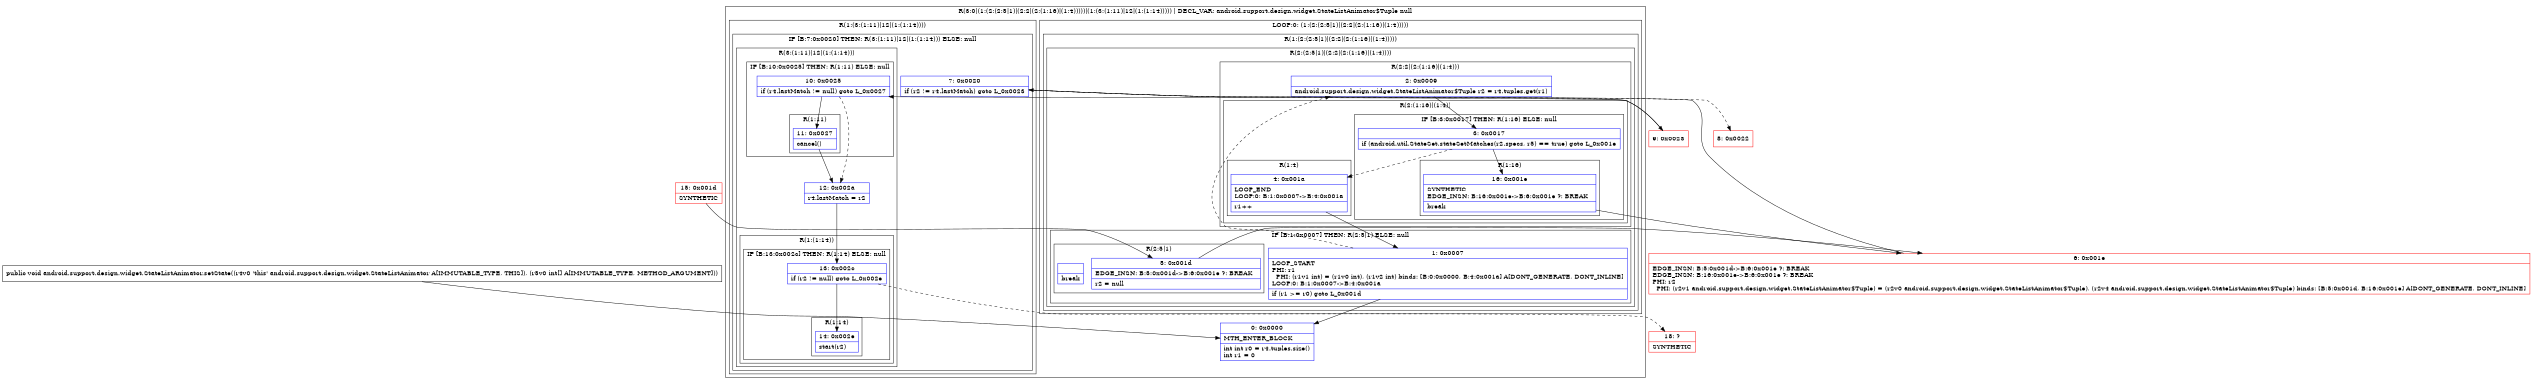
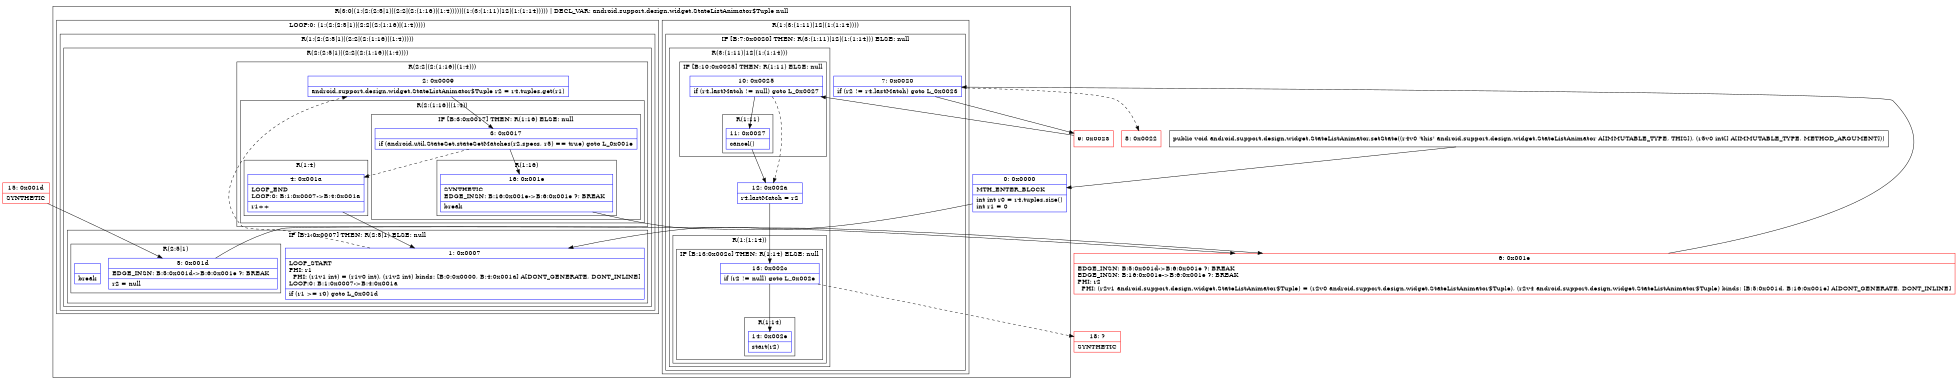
(1349, 311) -> (843, 225)
